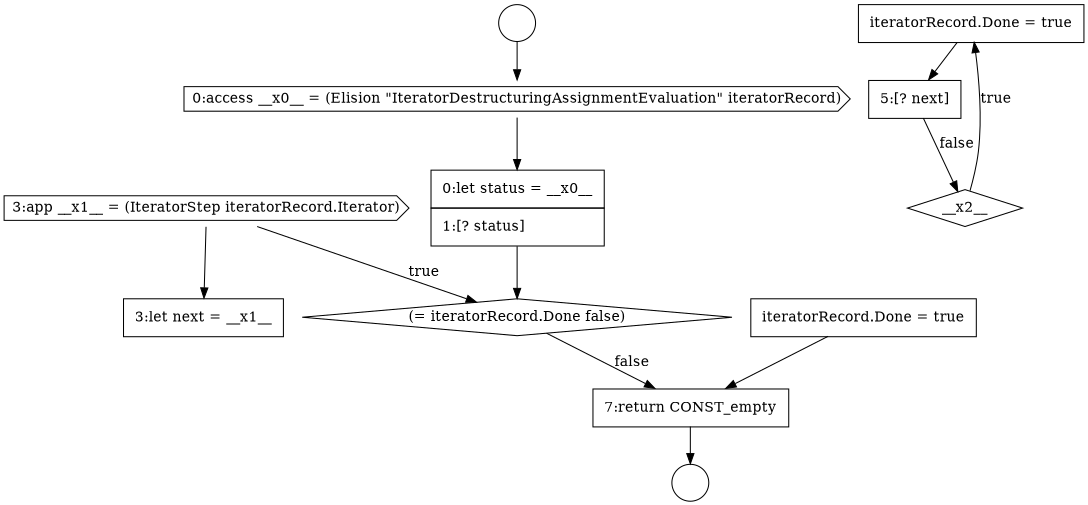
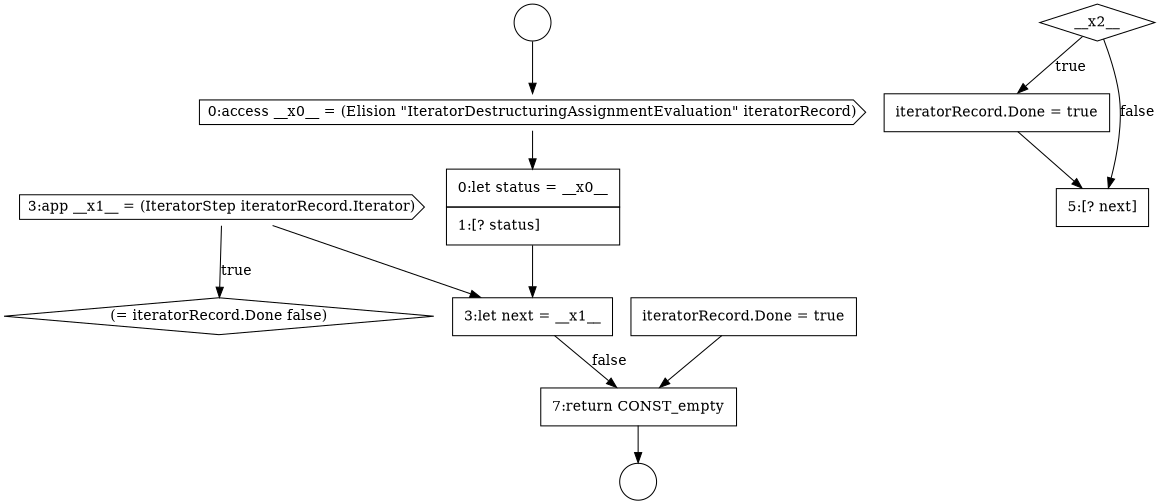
(938, 150) -> (1120, 108)
(517, 267) -> (533, 266)
(596, 358) -> (582, 358)
